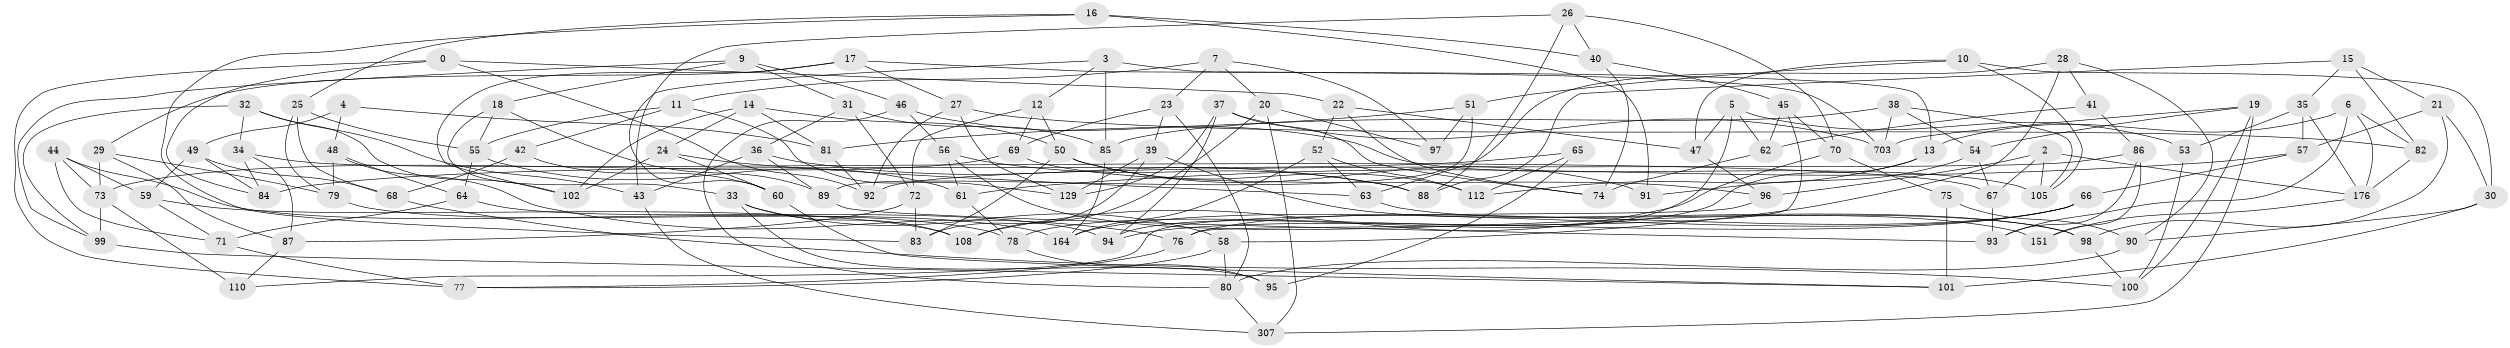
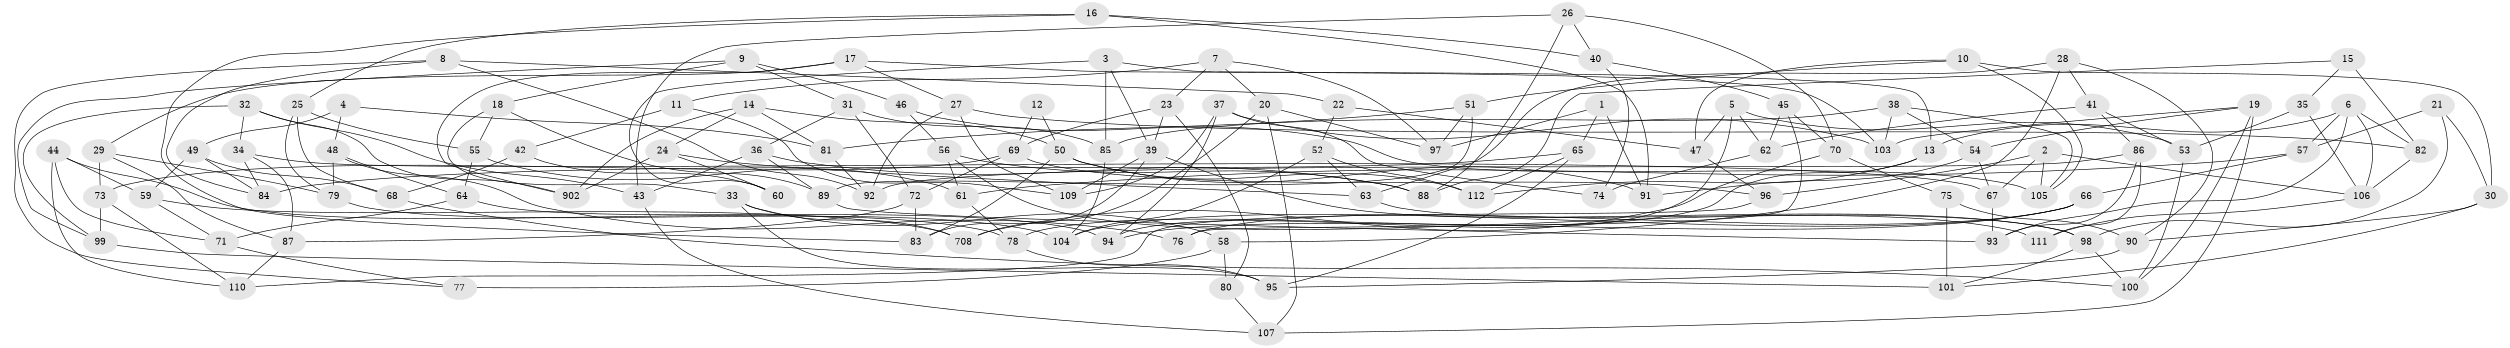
(443, 60) -> (443, 60)
(1074, 81) -> (1129, 105)
(2399, 86) -> none
none -> (1602, 105)
(586, 118) -> none
none -> (2139, 128)
(2303, 128) -> (2326, 128)
(944, 130) -> (965, 174)
(1883, 151) -> (1883, 151)
(1398, 154) -> none
(77, 174) -> (99, 264)
(571, 197) -> (571, 197)
(1068, 197) -> (1068, 197)
(2362, 197) -> (2362, 197)
(964, 242) -> (964, 242)
(1061, 242) -> (1061, 242)
(2039, 242) -> (2039, 242)
(793, 260) -> none
(1635, 264) -> (1705, 278)
(1353, 274) -> (2019, 269)
(822, 281) -> none
(1266, 334) -> (1266, 334)
